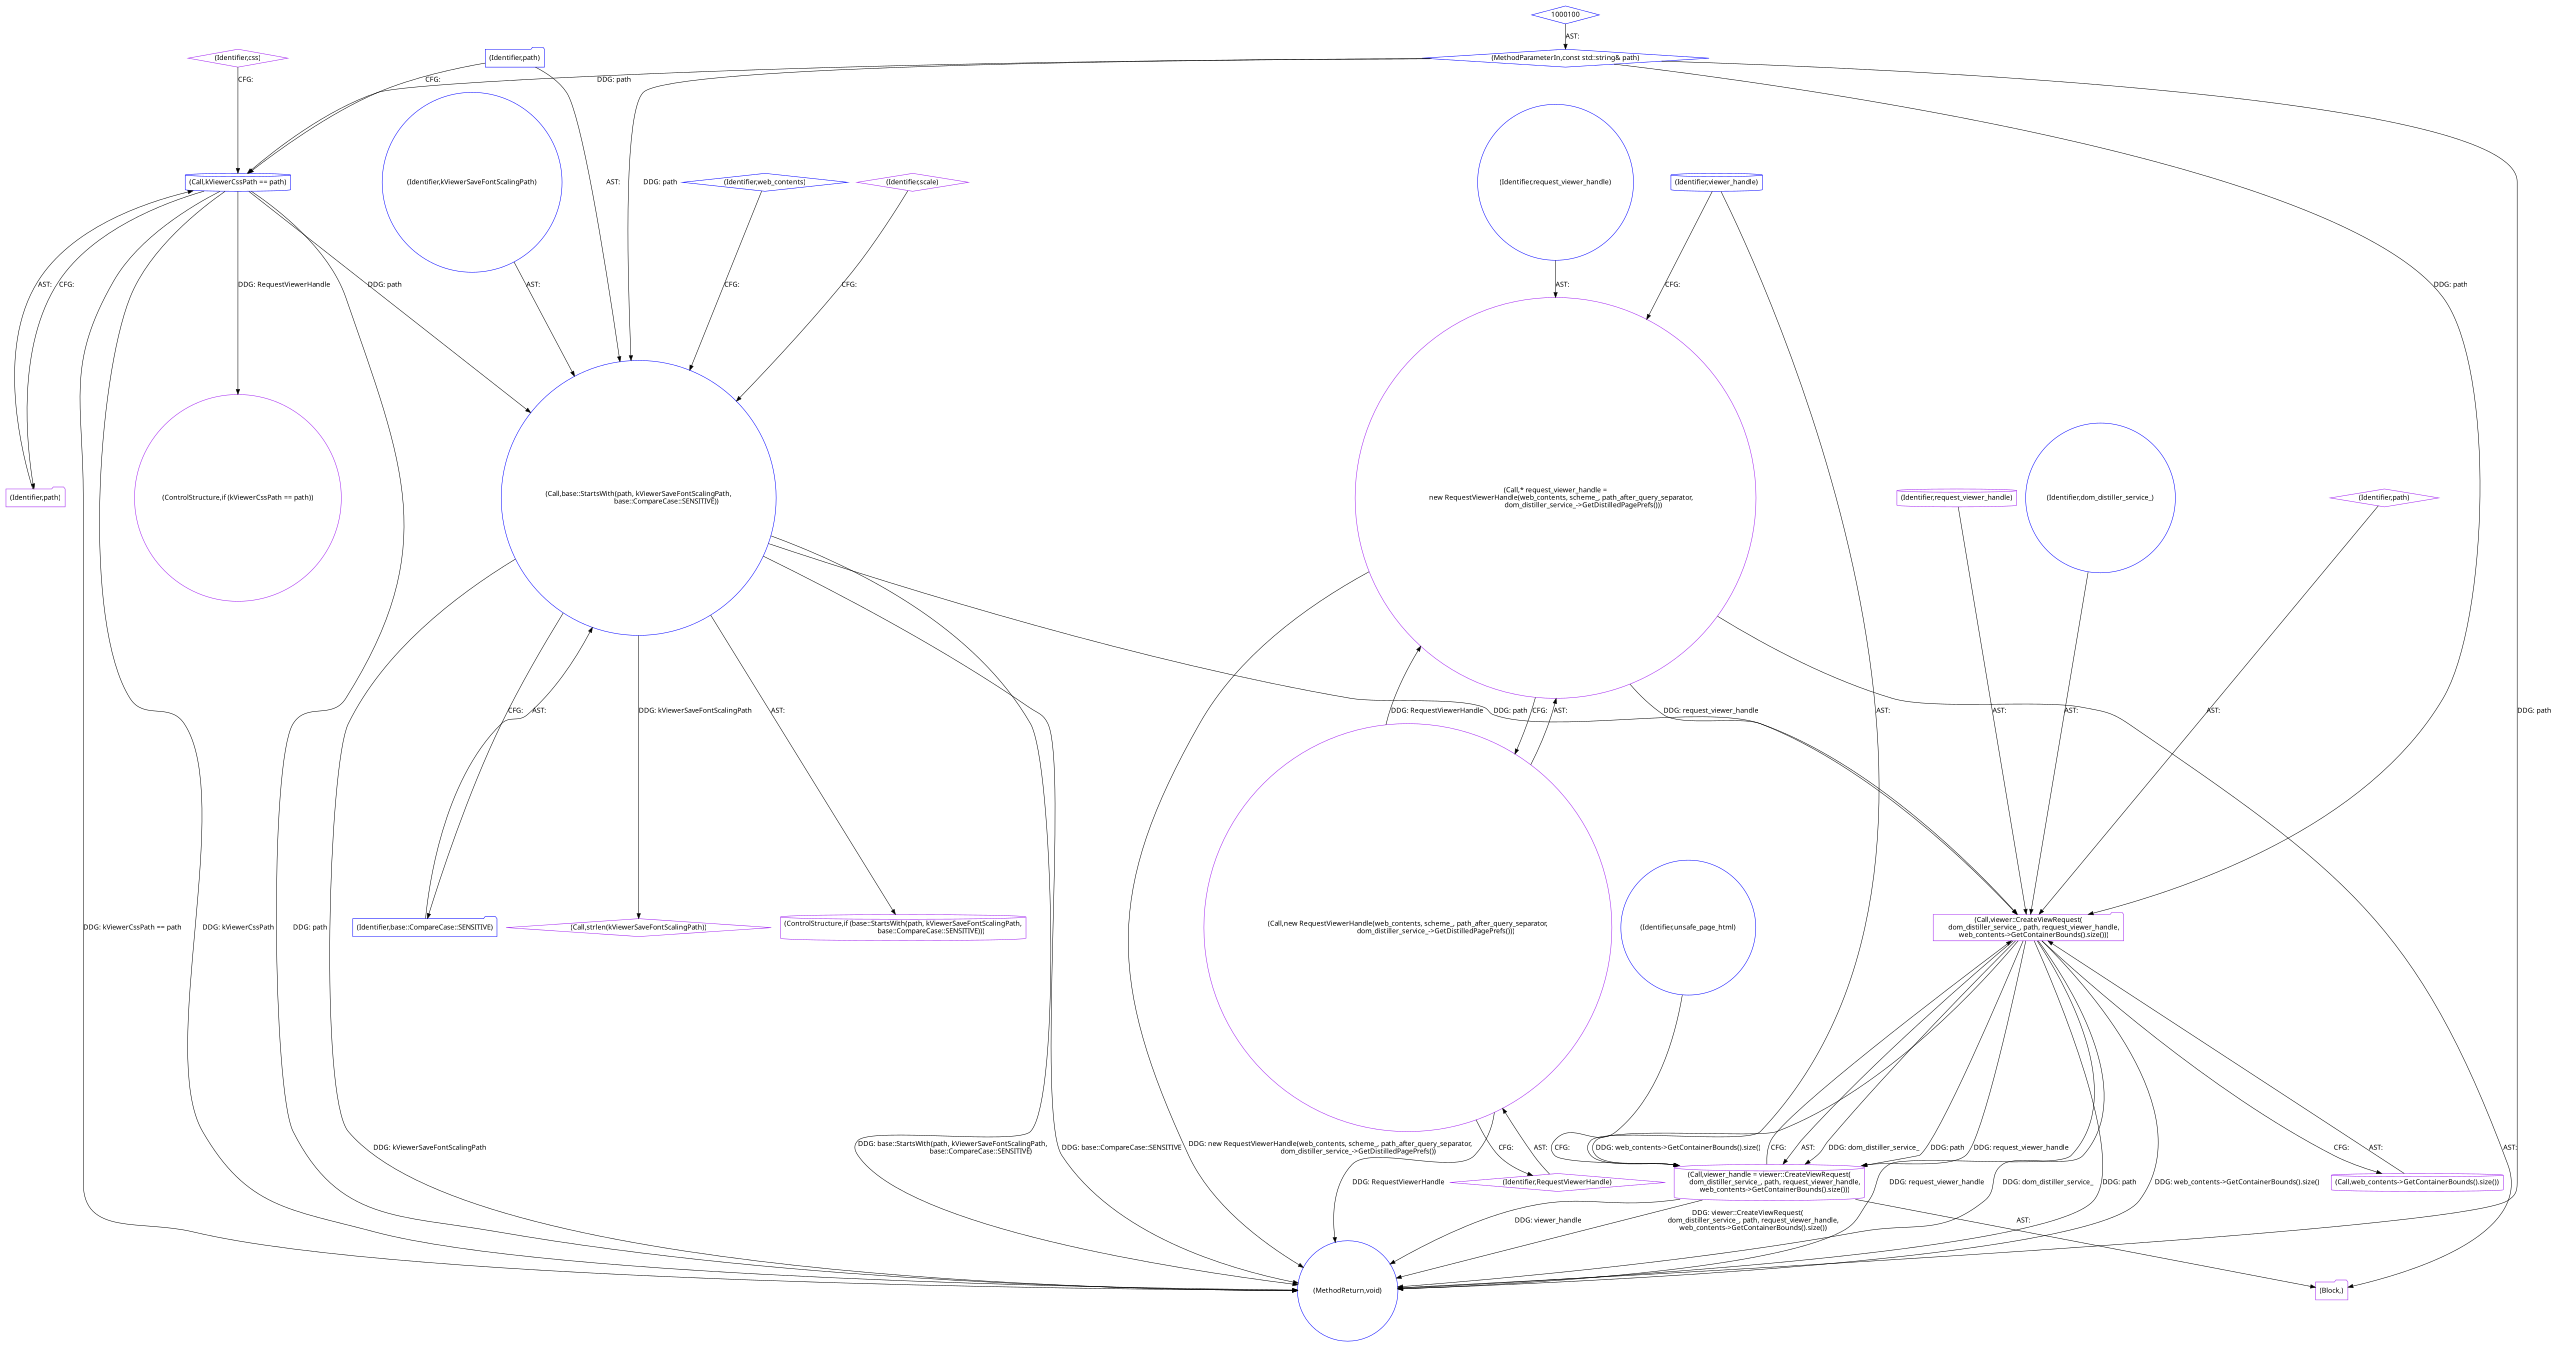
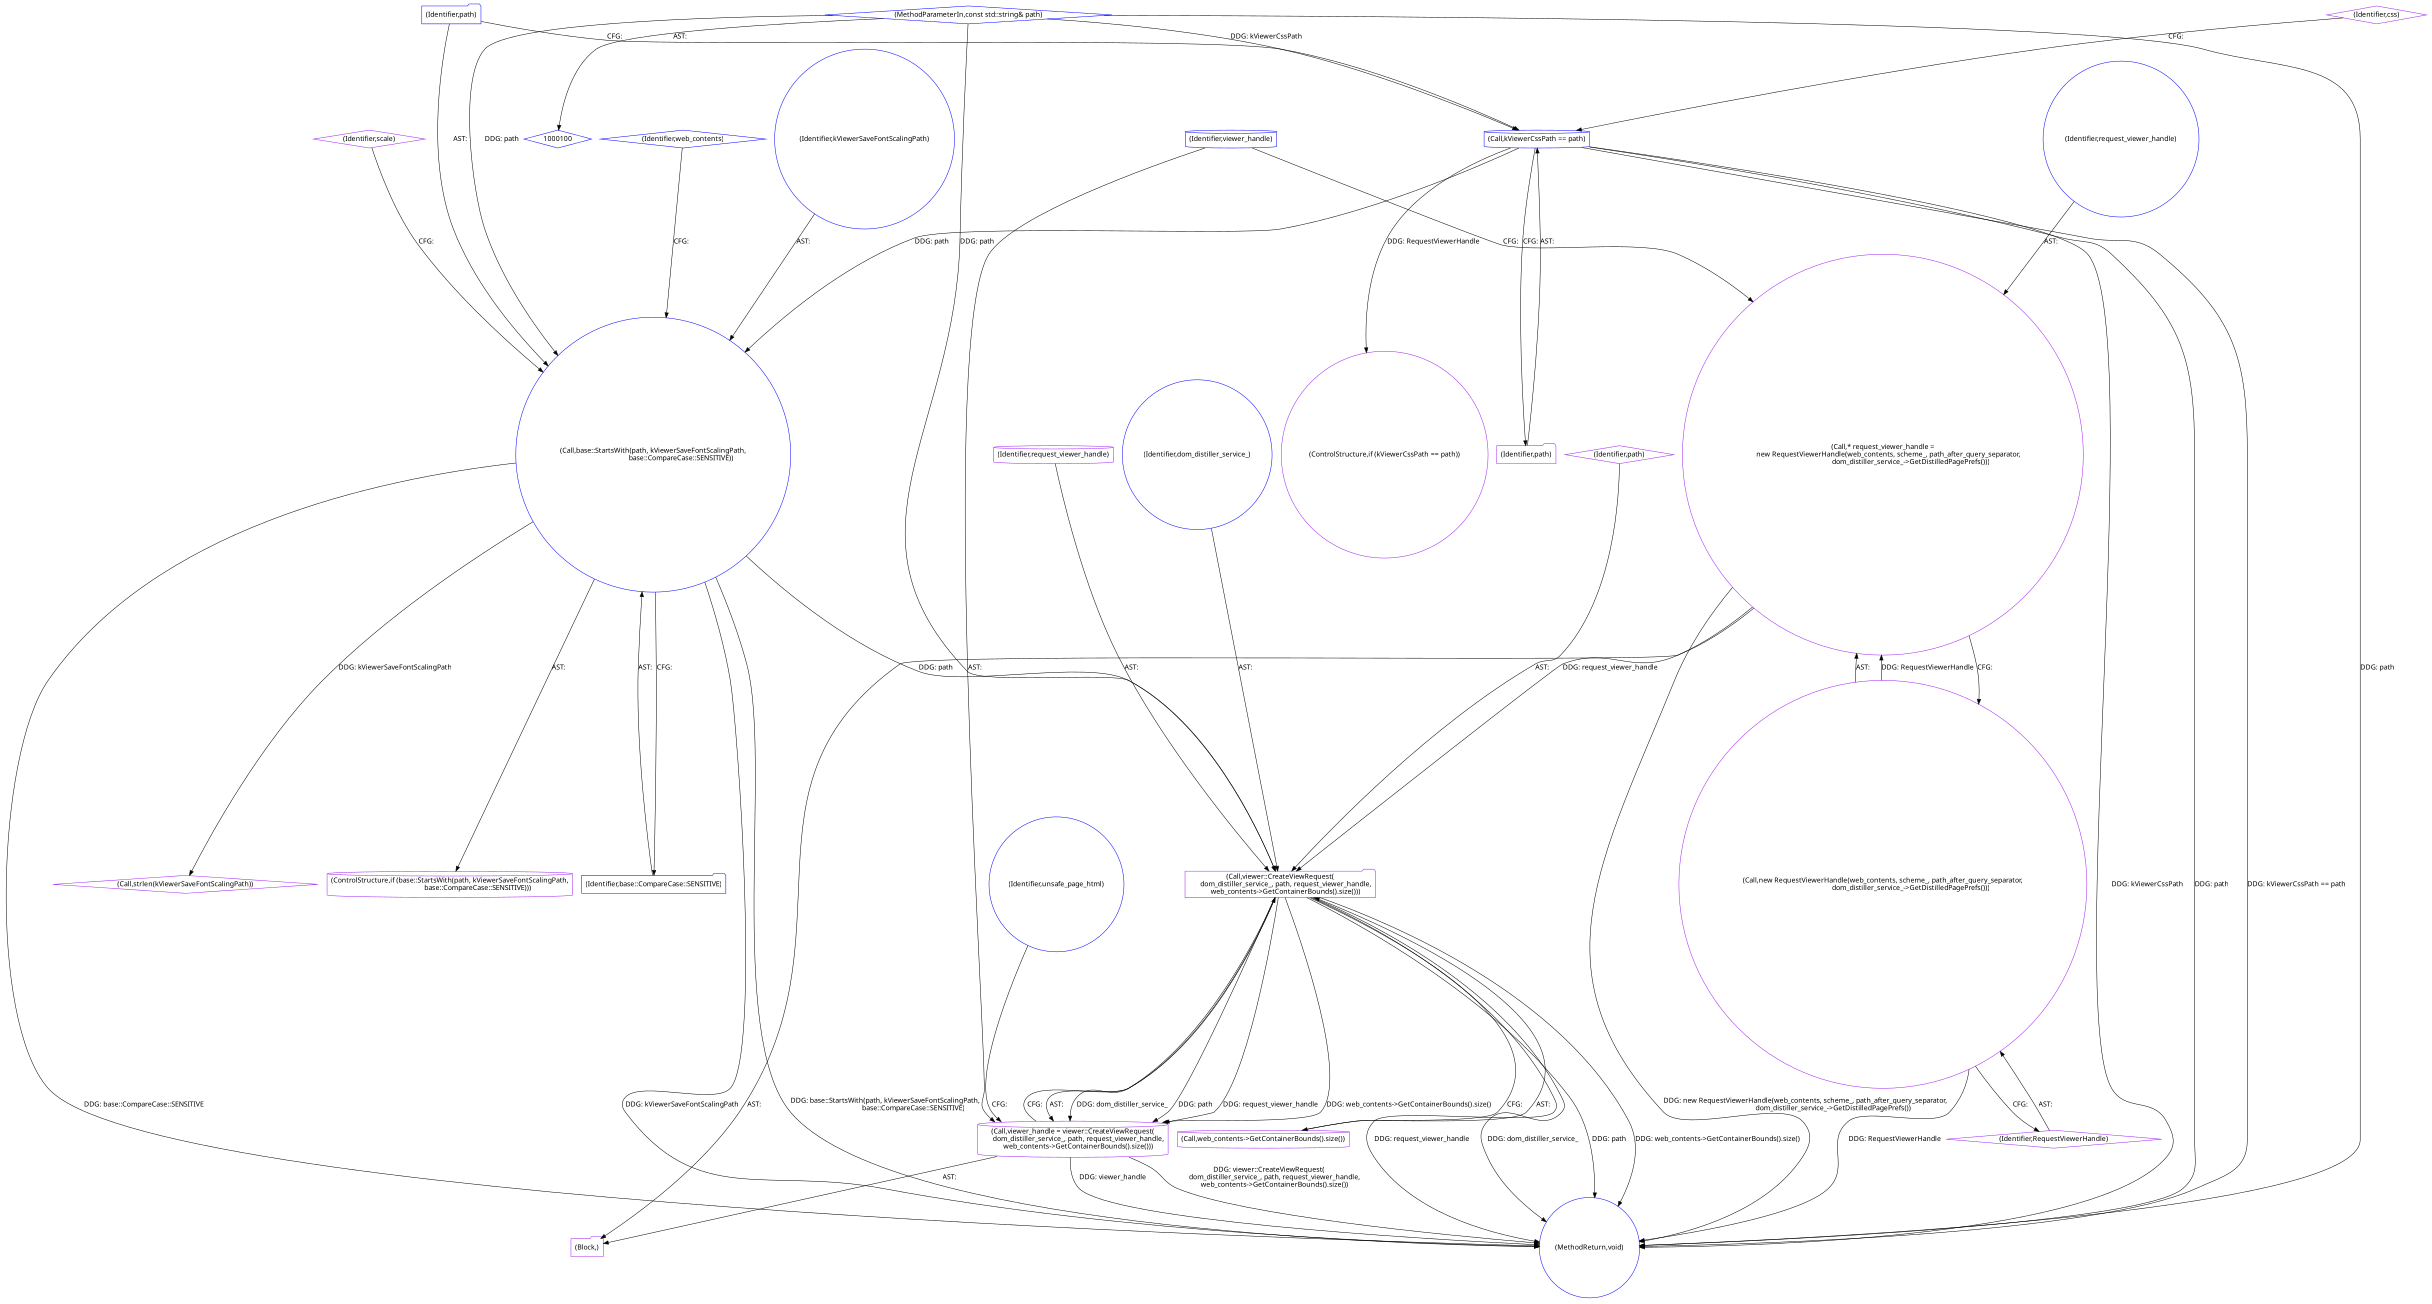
(1566, 34) -> (696, 31)
(614, 80) -> (1267, 37)
